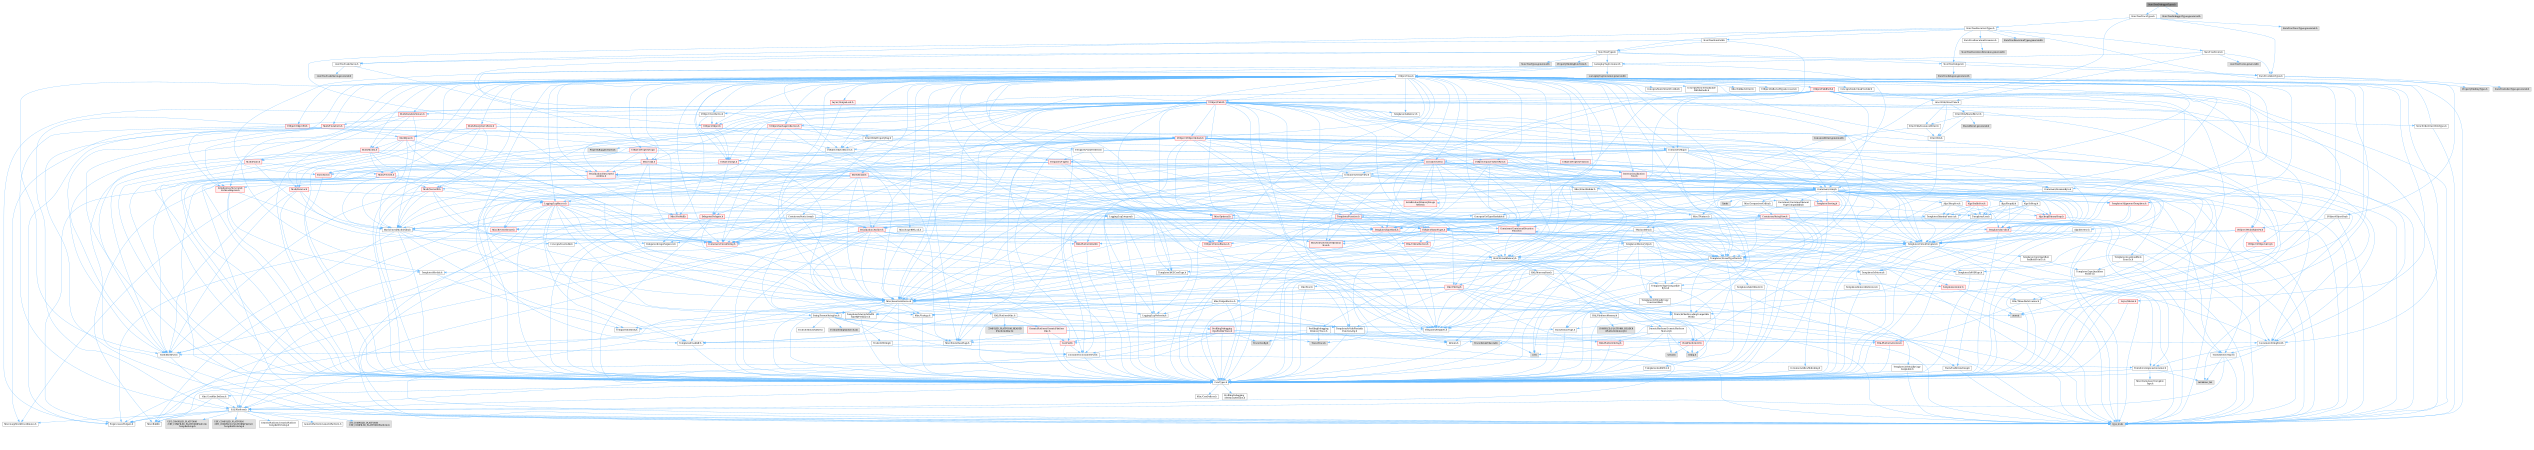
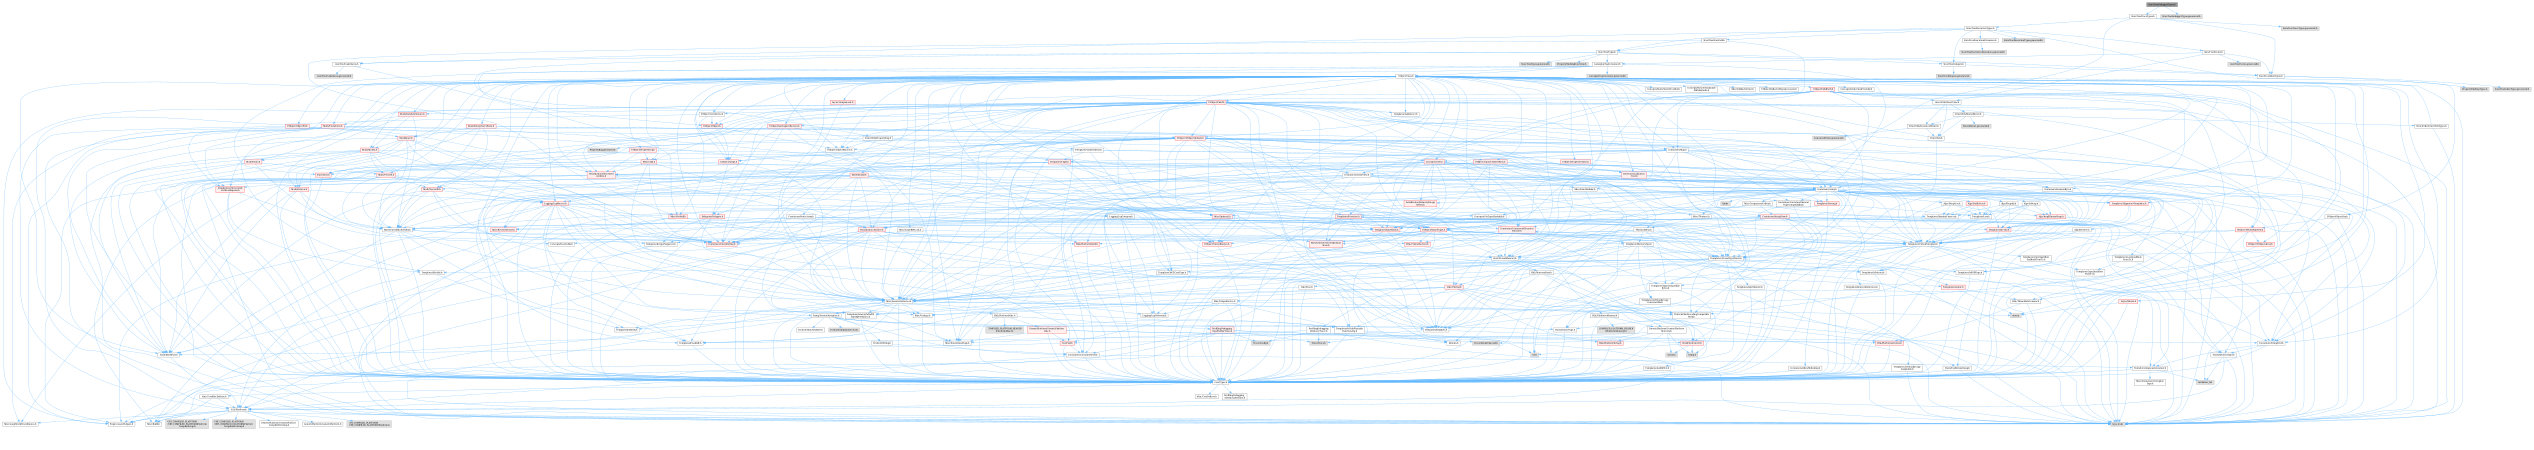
(1620, 199) -> (950, 130)
(1723, 229) -> (2172, 229)
